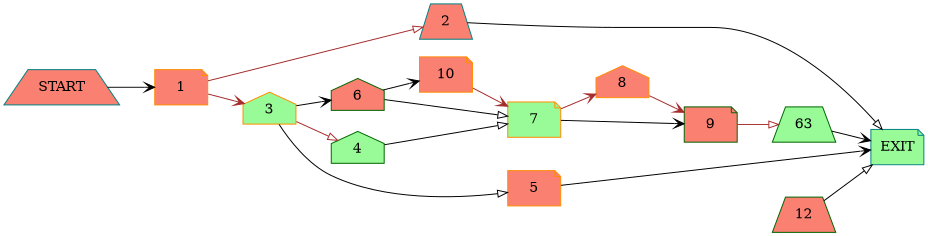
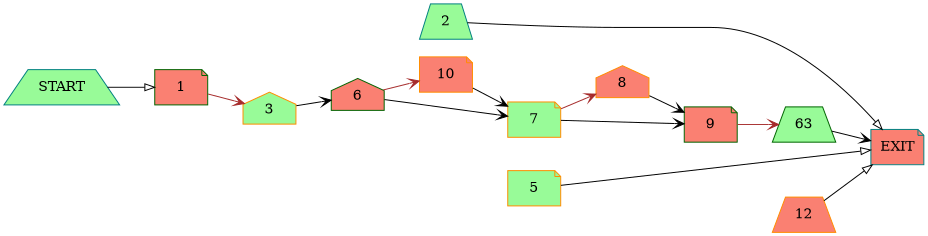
(446, 22) -> (446, 22)
(311, 55) -> none
(62, 87) -> (62, 87)
(126, 87) -> (126, 87)
(181, 87) -> (181, 87)
(396, 87) -> (396, 87)
(486, 95) -> (486, 95)
(662, 102) -> (662, 102)
(441, 107) -> (441, 107)
(753, 125) -> (753, 125)
(897, 147) -> (897, 147)
(358, 149) -> none
(711, 168) -> (711, 168)
(534, 188) -> (534, 188)
(377, 190) -> none
(804, 215) -> (804, 215)
